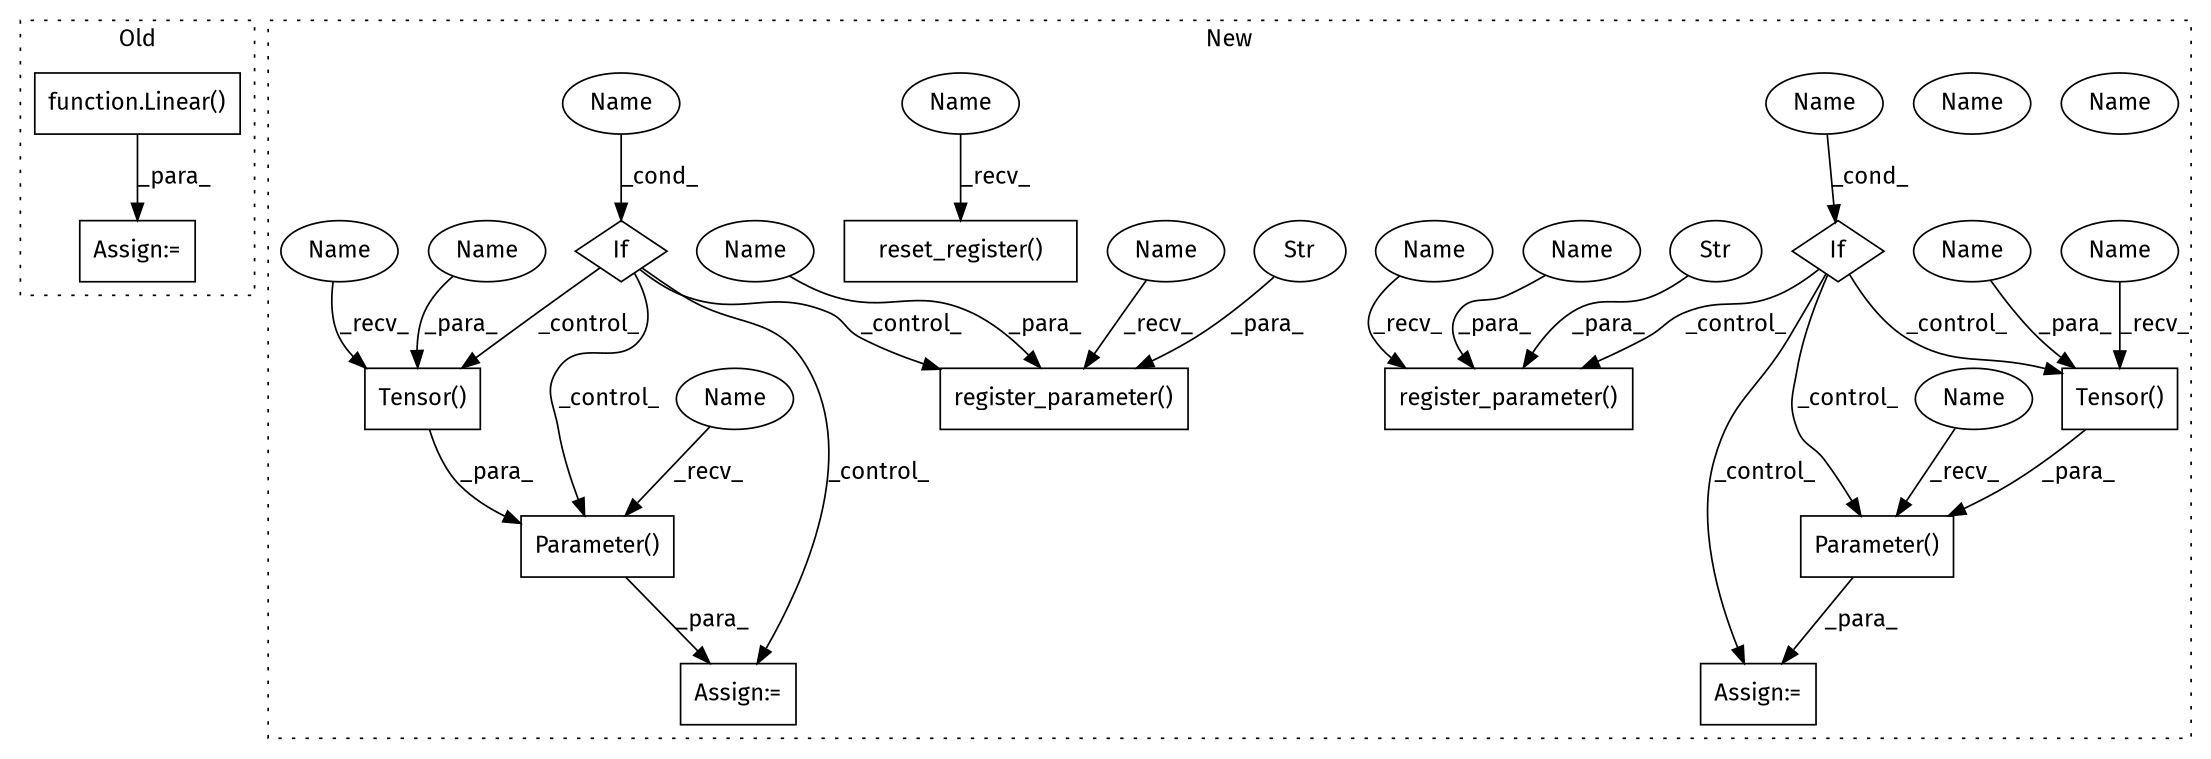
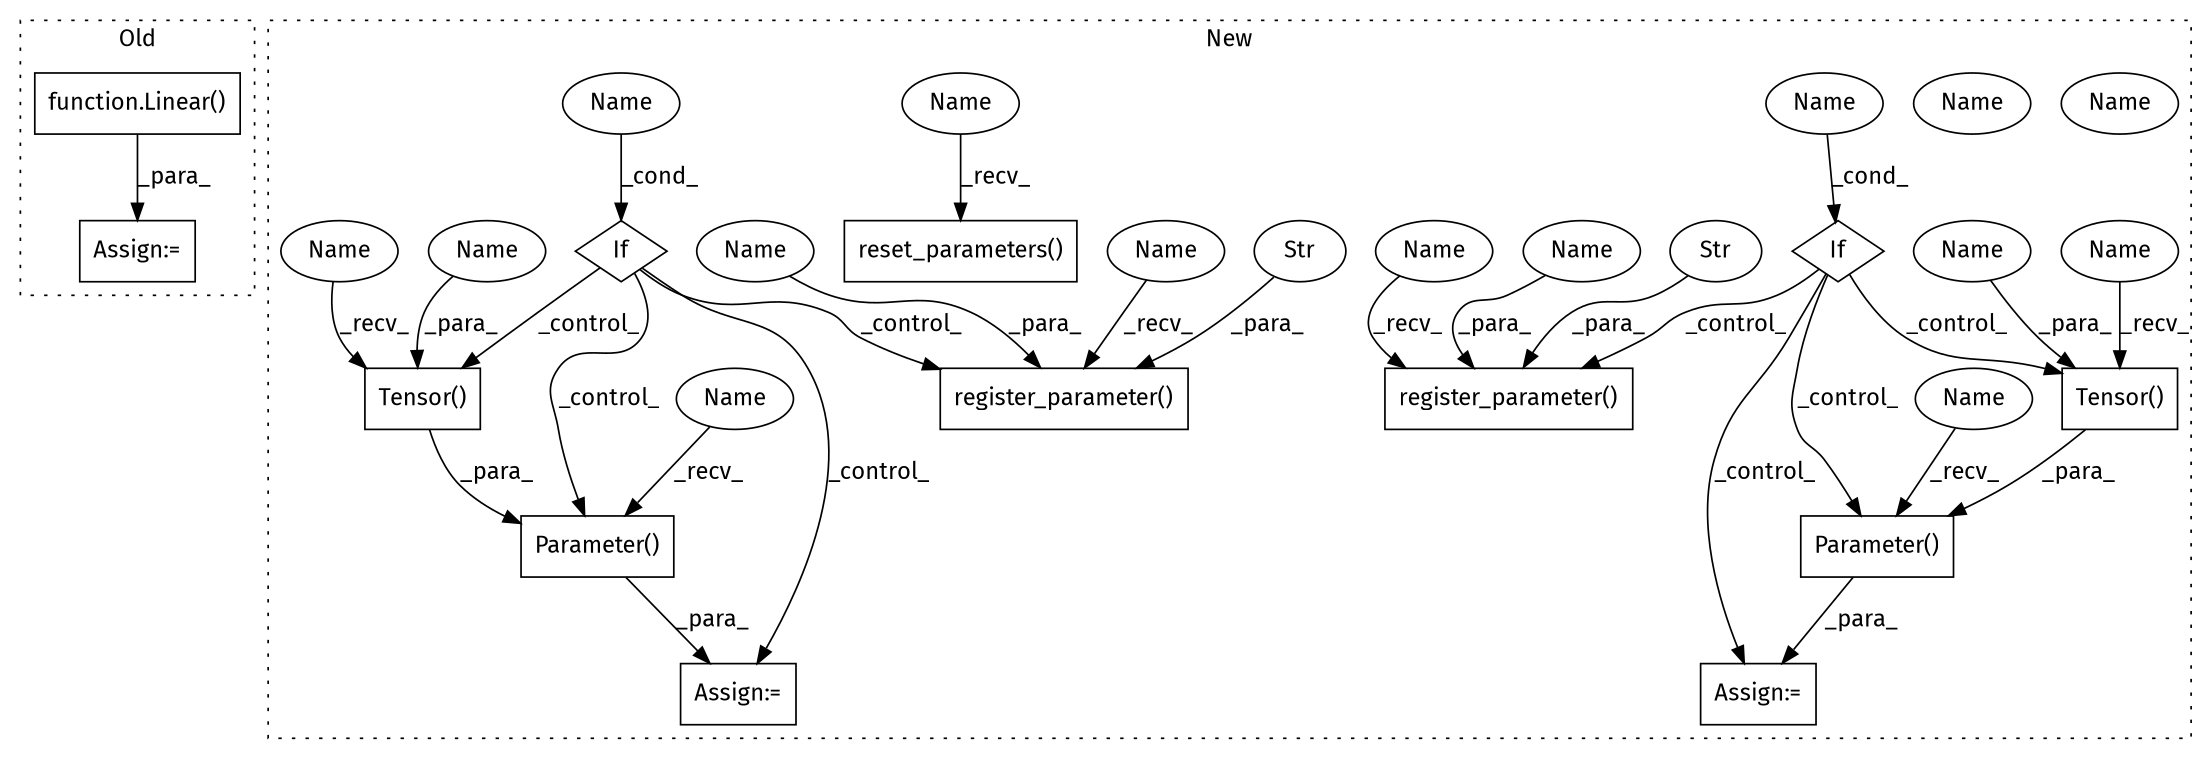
(961, 251) -> (961, 251)
